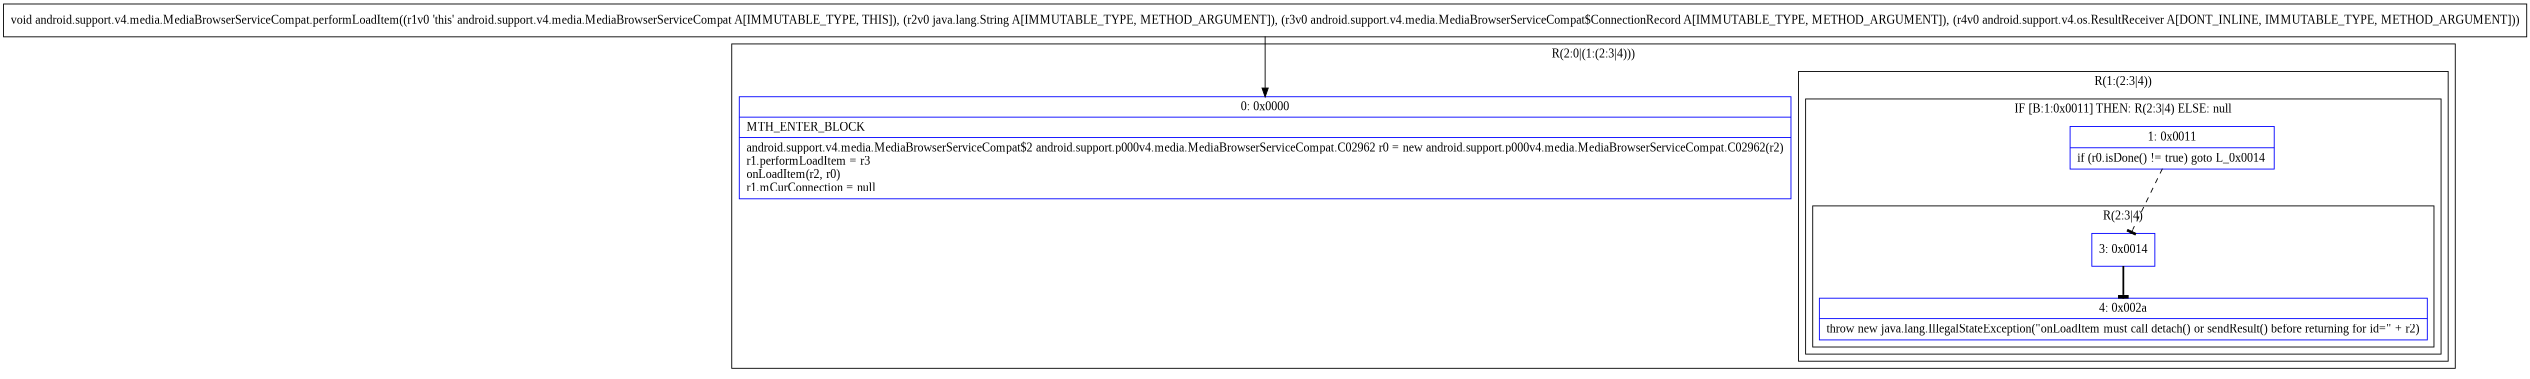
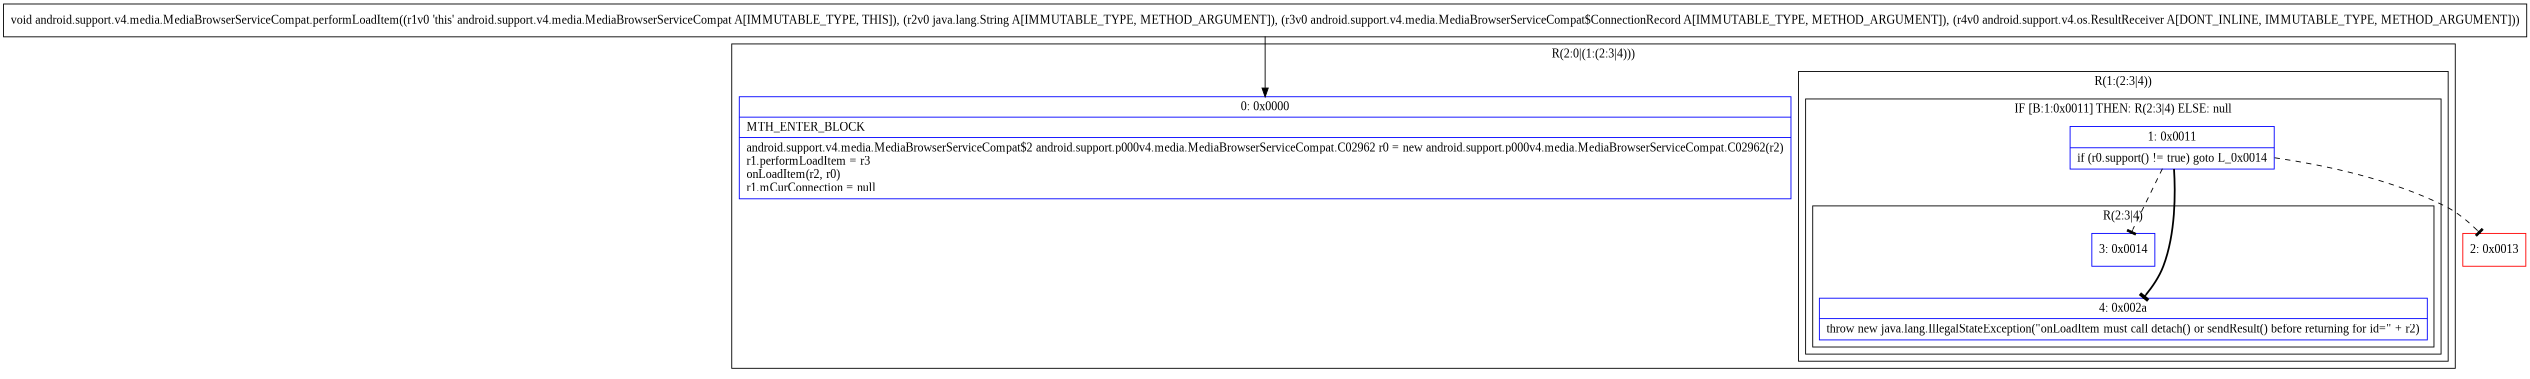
(2171, 158) -> (2172, 158)
none -> (2494, 250)
(2123, 280) -> (2171, 235)
